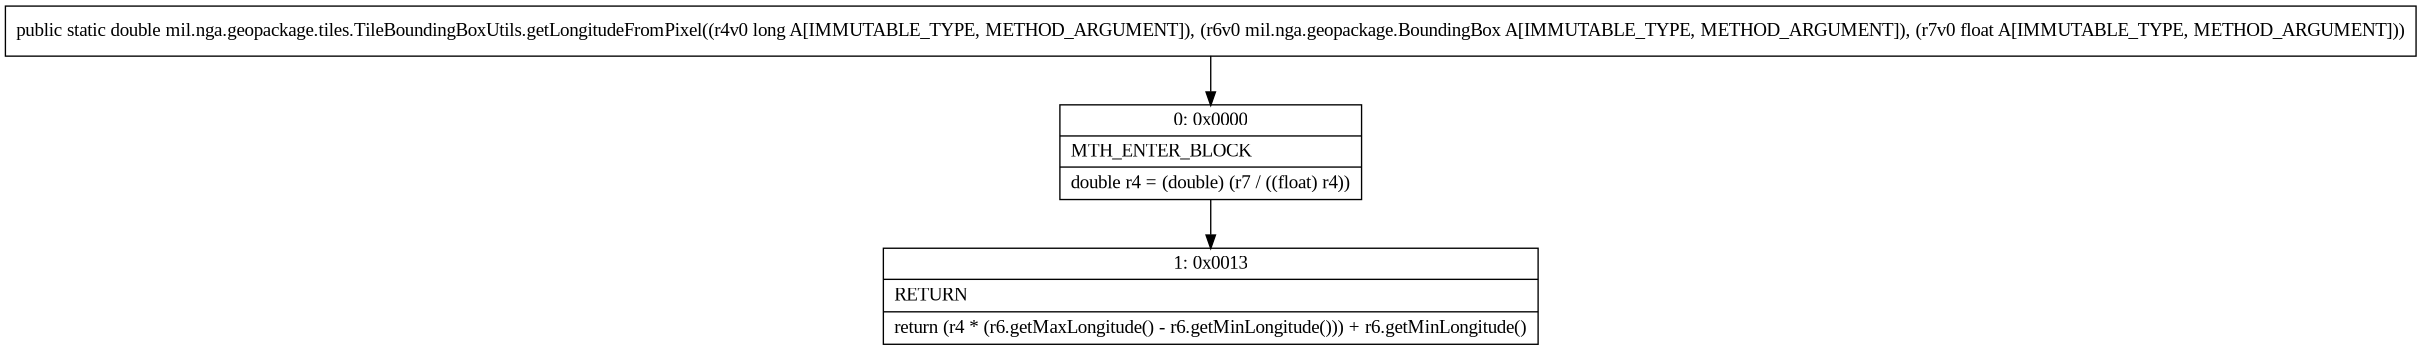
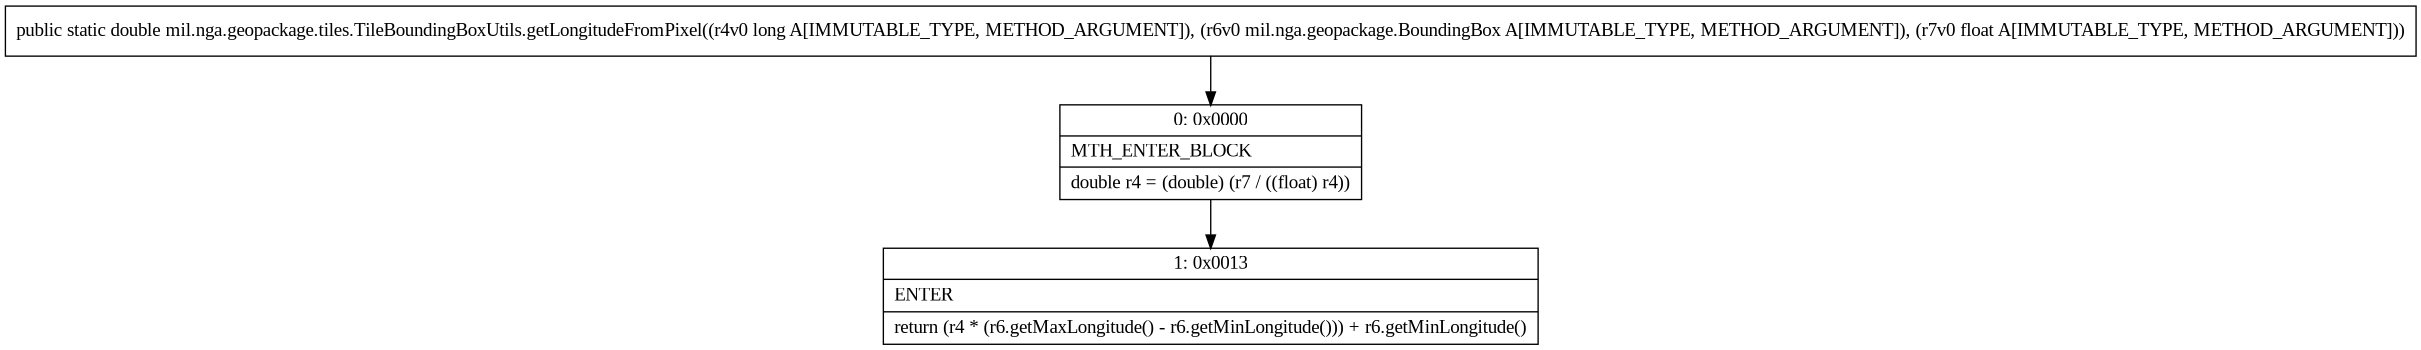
(931, 295) -> (924, 295)
